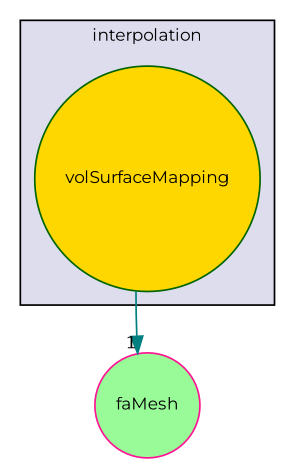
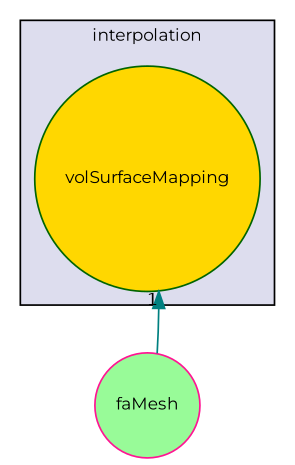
(136, 316) -> (158, 331)
